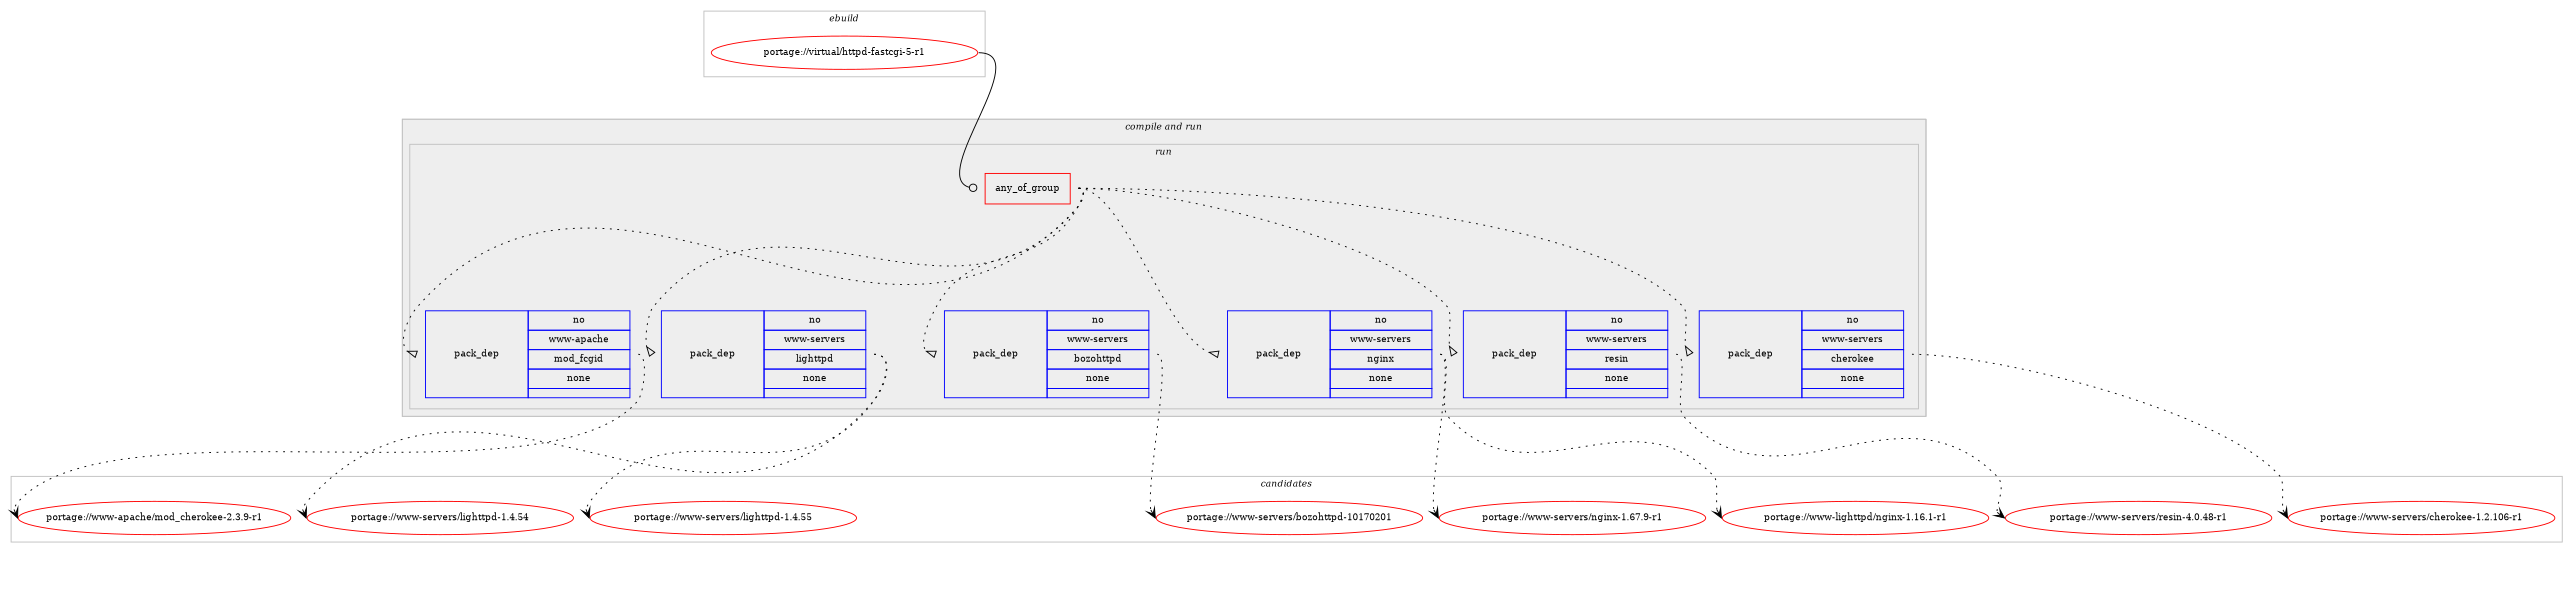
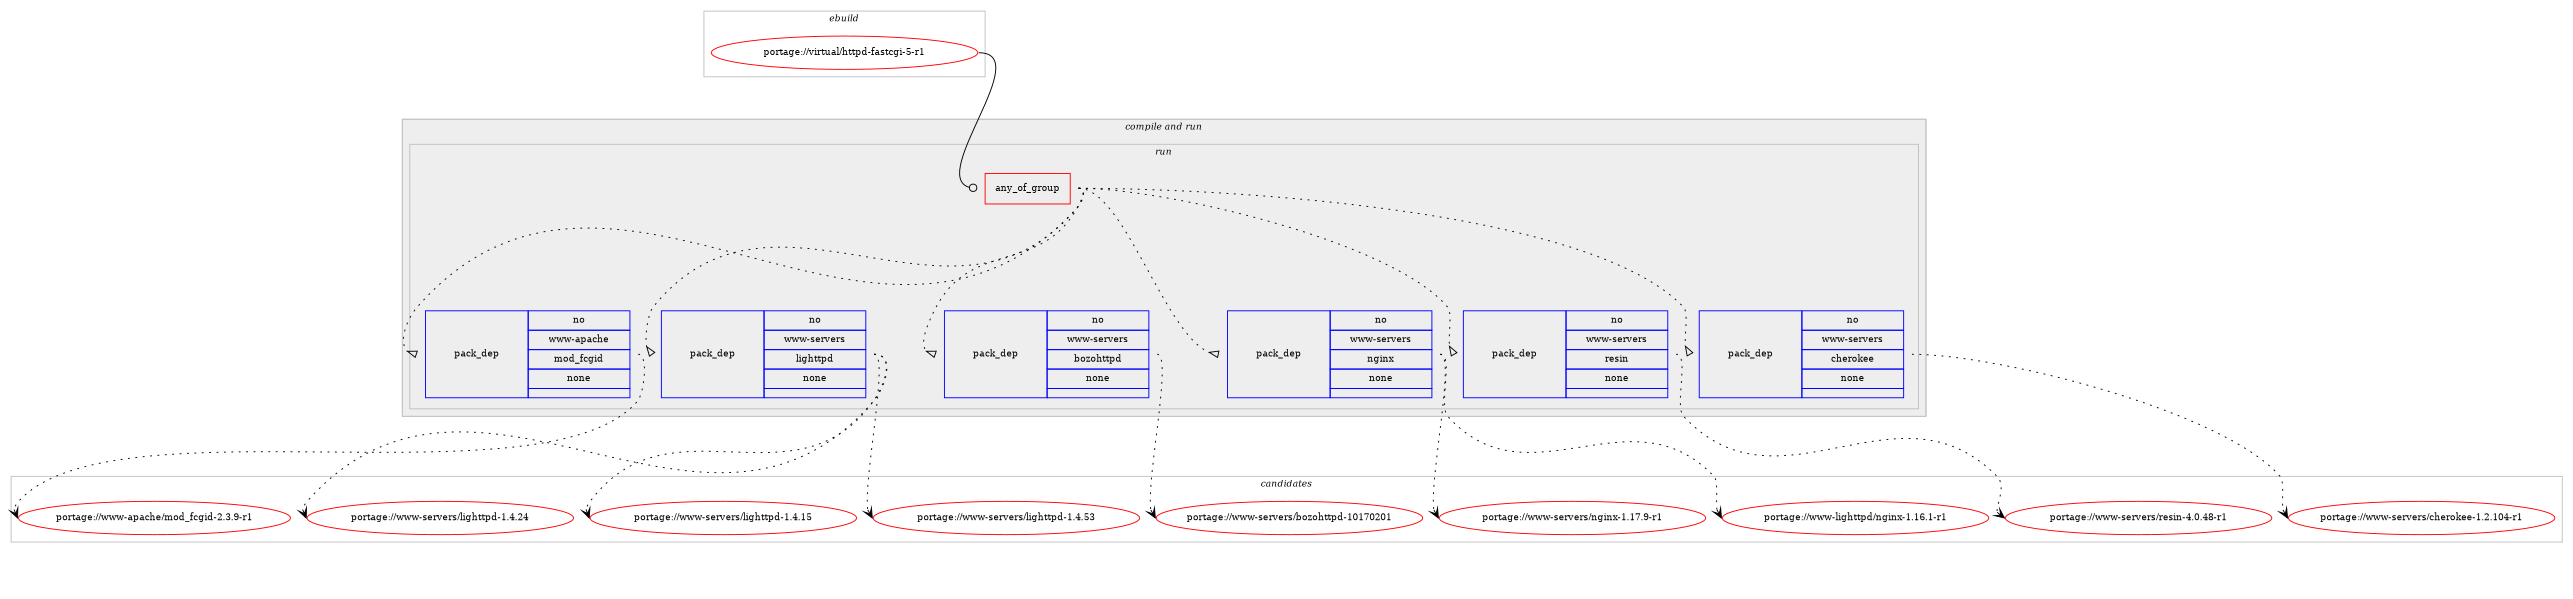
(154, 518) -> (154, 518)
(440, 518) -> (440, 518)
(723, 518) -> (723, 518)
none -> (1006, 518)
(1572, 518) -> (1572, 518)
(2422, 518) -> (2422, 518)
